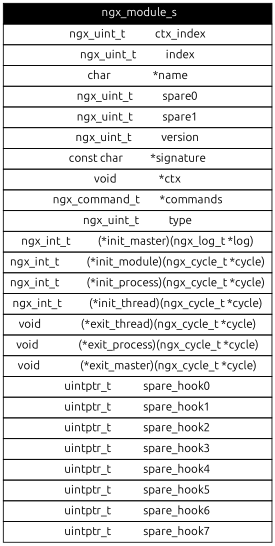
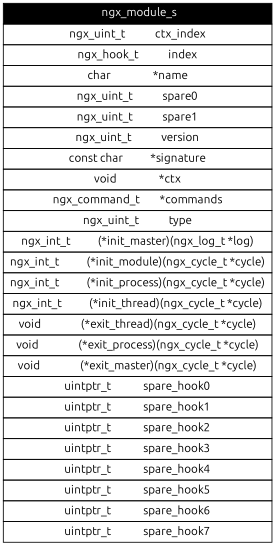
(138, 55) -> (138, 55)
